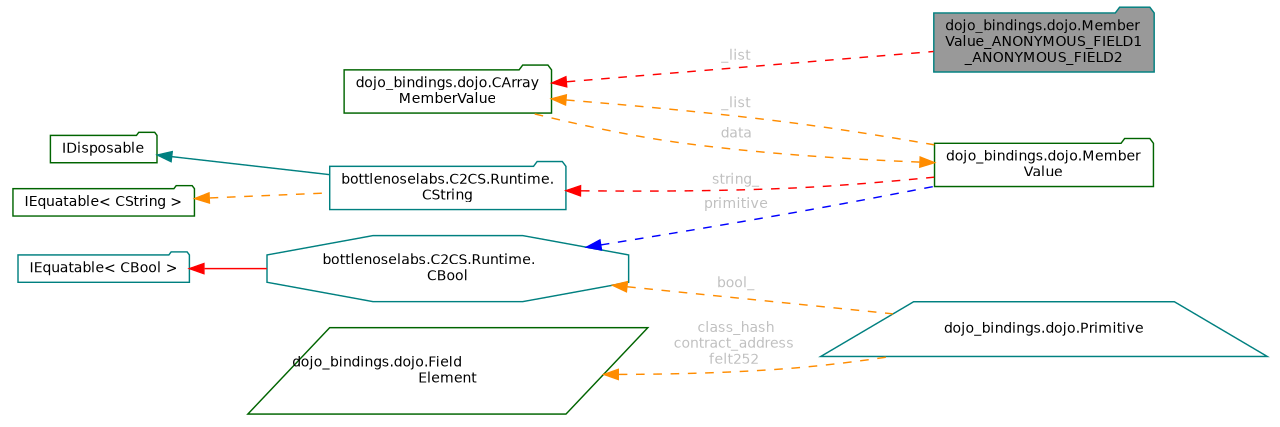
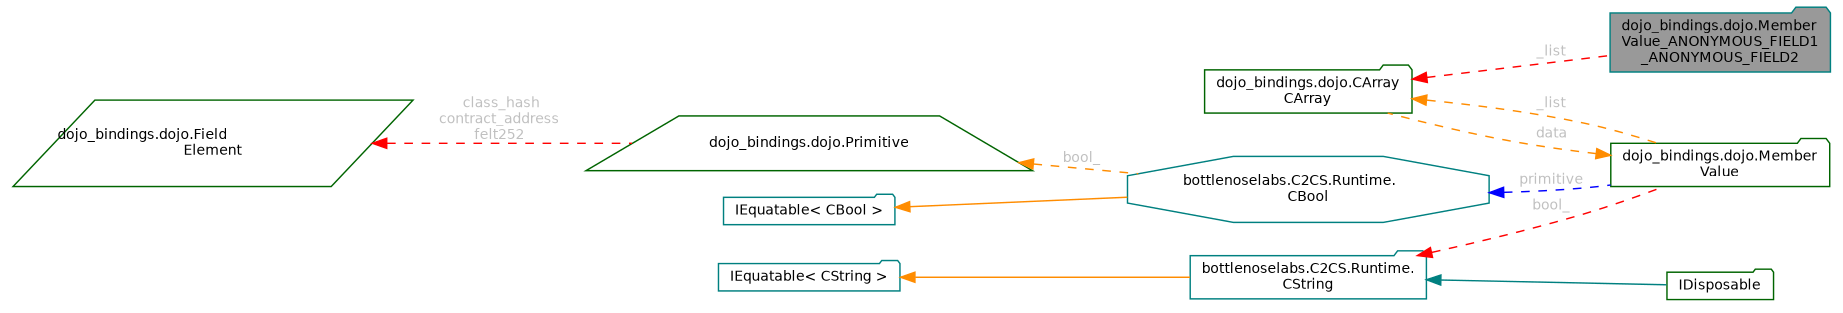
(448, 91) -> (1308, 91)
(251, 166) -> (1554, 282)
(734, 180) -> (1550, 206)
(270, 195) -> (1053, 277)
(104, 202) -> (809, 277)
(236, 269) -> (1019, 202)
(760, 300) -> (1086, 169)
(1044, 329) -> (809, 143)
(755, 371) -> (510, 143)
